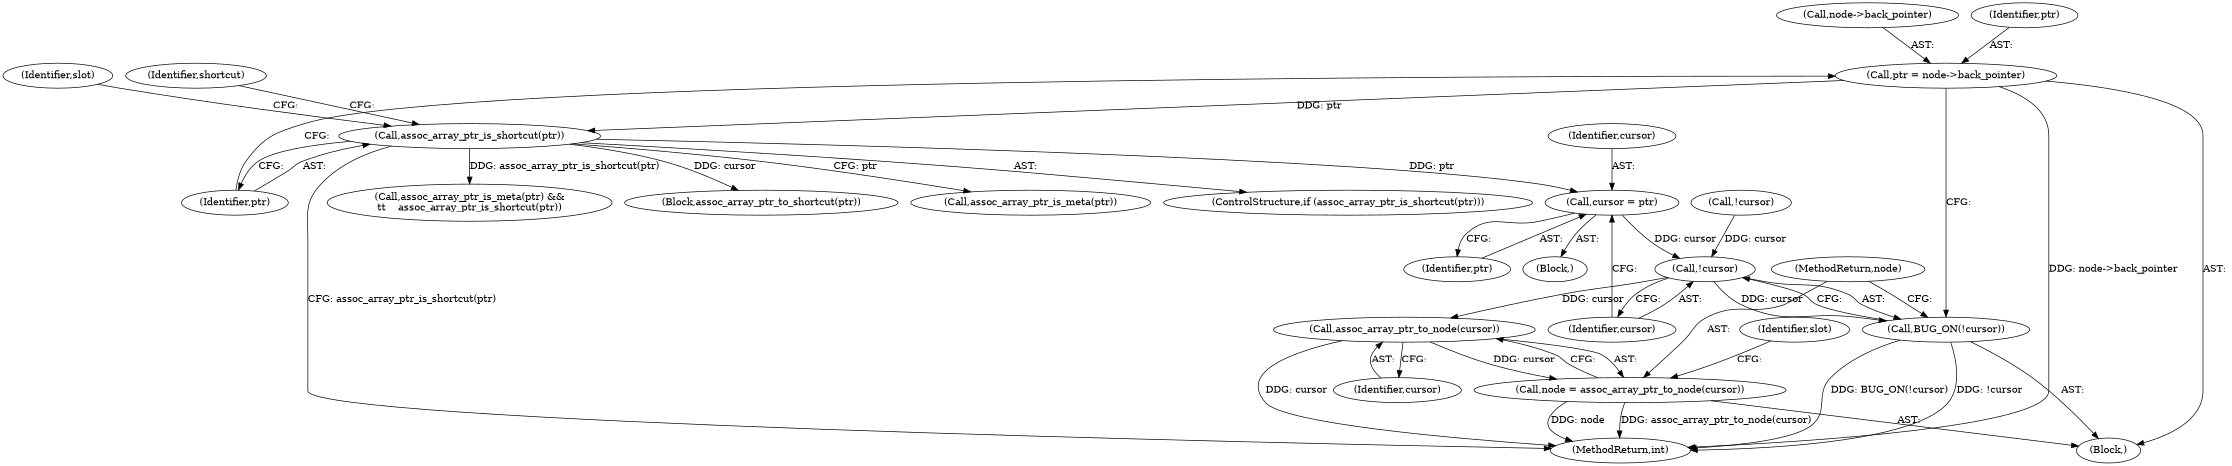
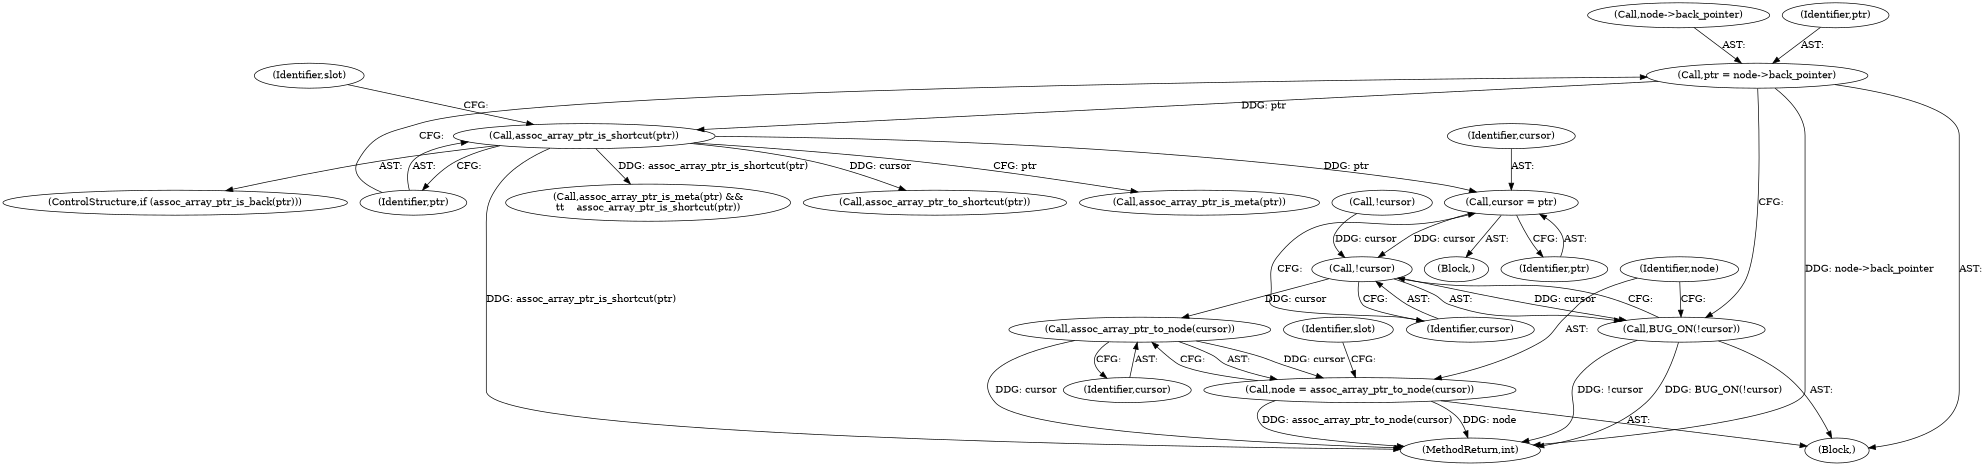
(196, 76) -> none
(761, 203) -> (935, 203)
(1348, 203) -> (175, 203)
(1848, 269) -> (1679, 269)
(402, 299) -> (581, 299)
